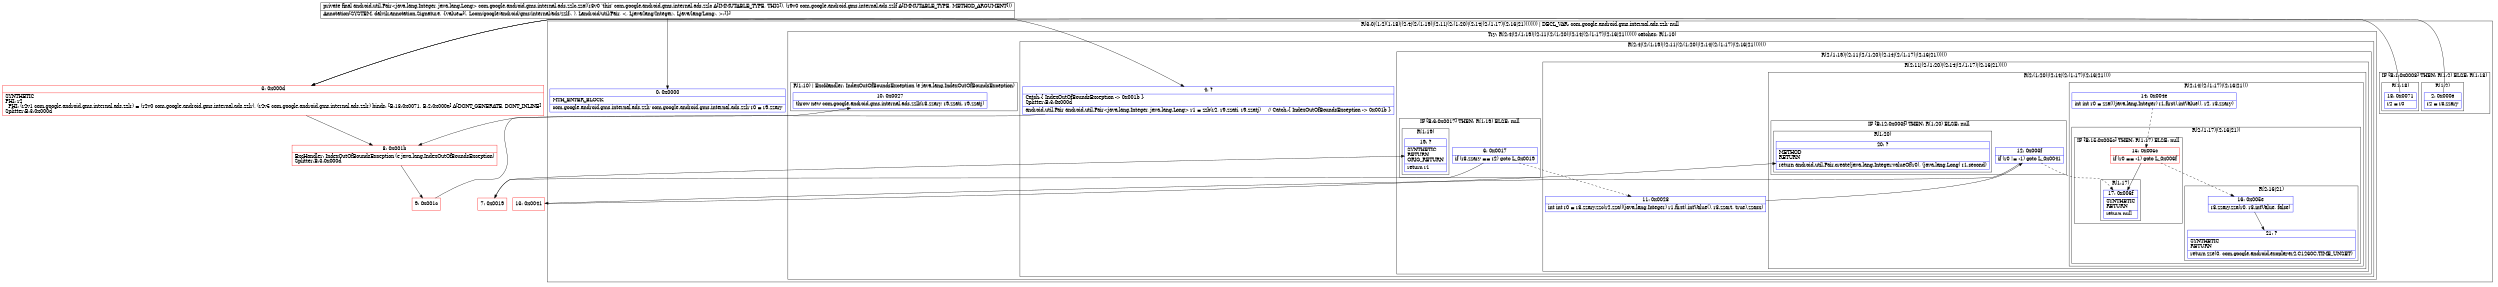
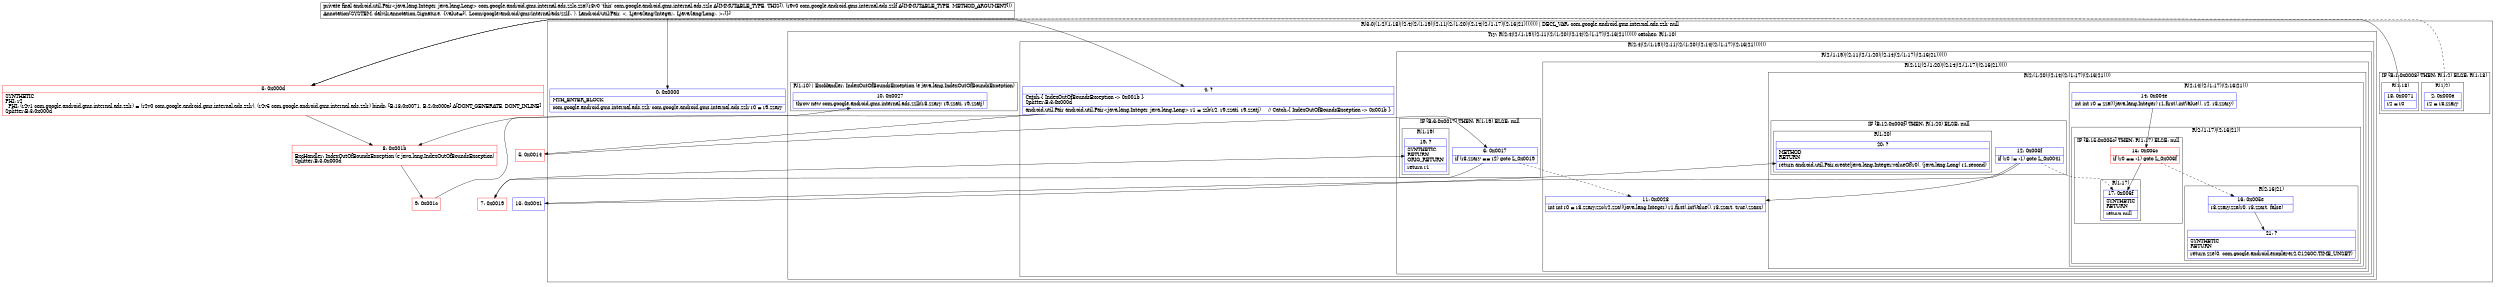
(1403, 19) -> (1403, 19)
(2150, 124) -> (2150, 124)
none -> (530, 155)
(1895, 193) -> (1896, 192)
(529, 204) -> (529, 204)
(2251, 208) -> (2247, 208)
